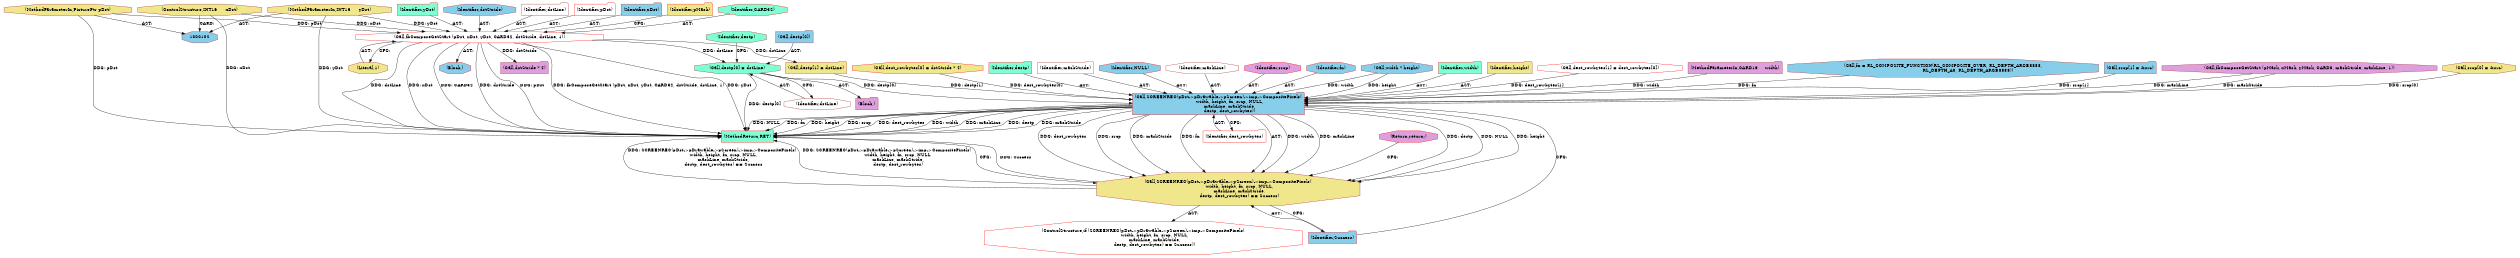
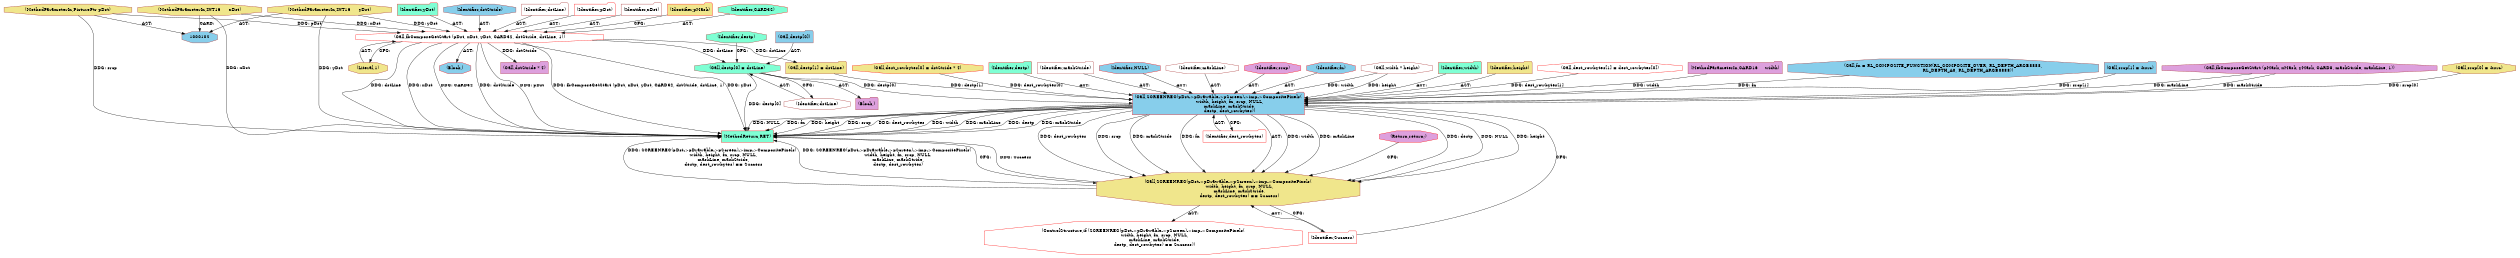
(200, 10) -> (200, 10)
(641, 10) -> (641, 10)
(106, 68) -> (106, 68)
(1397, 68) -> (1397, 68)
(1333, 238) -> (1333, 238)
